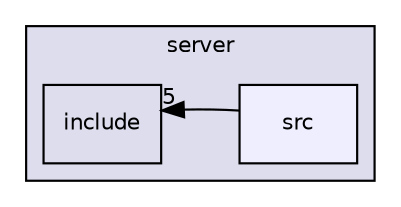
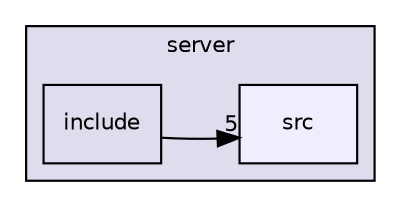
(212, 110) -> (190, 139)
